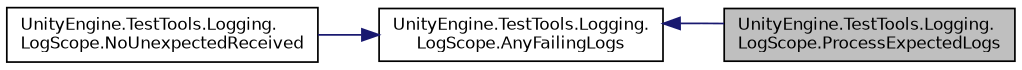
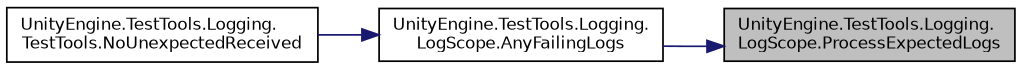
(702, 23) -> (685, 46)
(162, 35) -> (162, 35)
